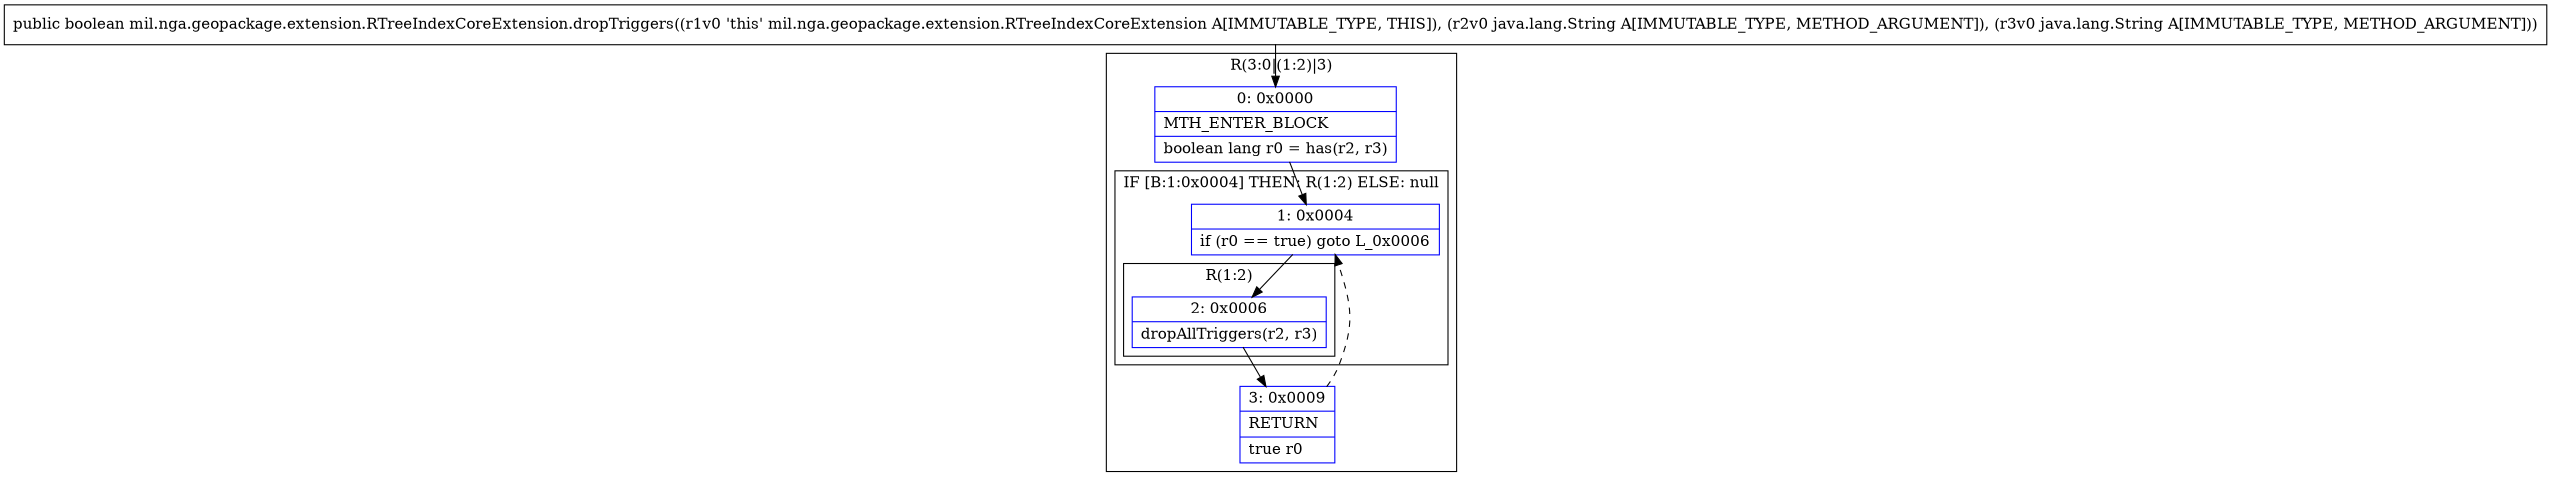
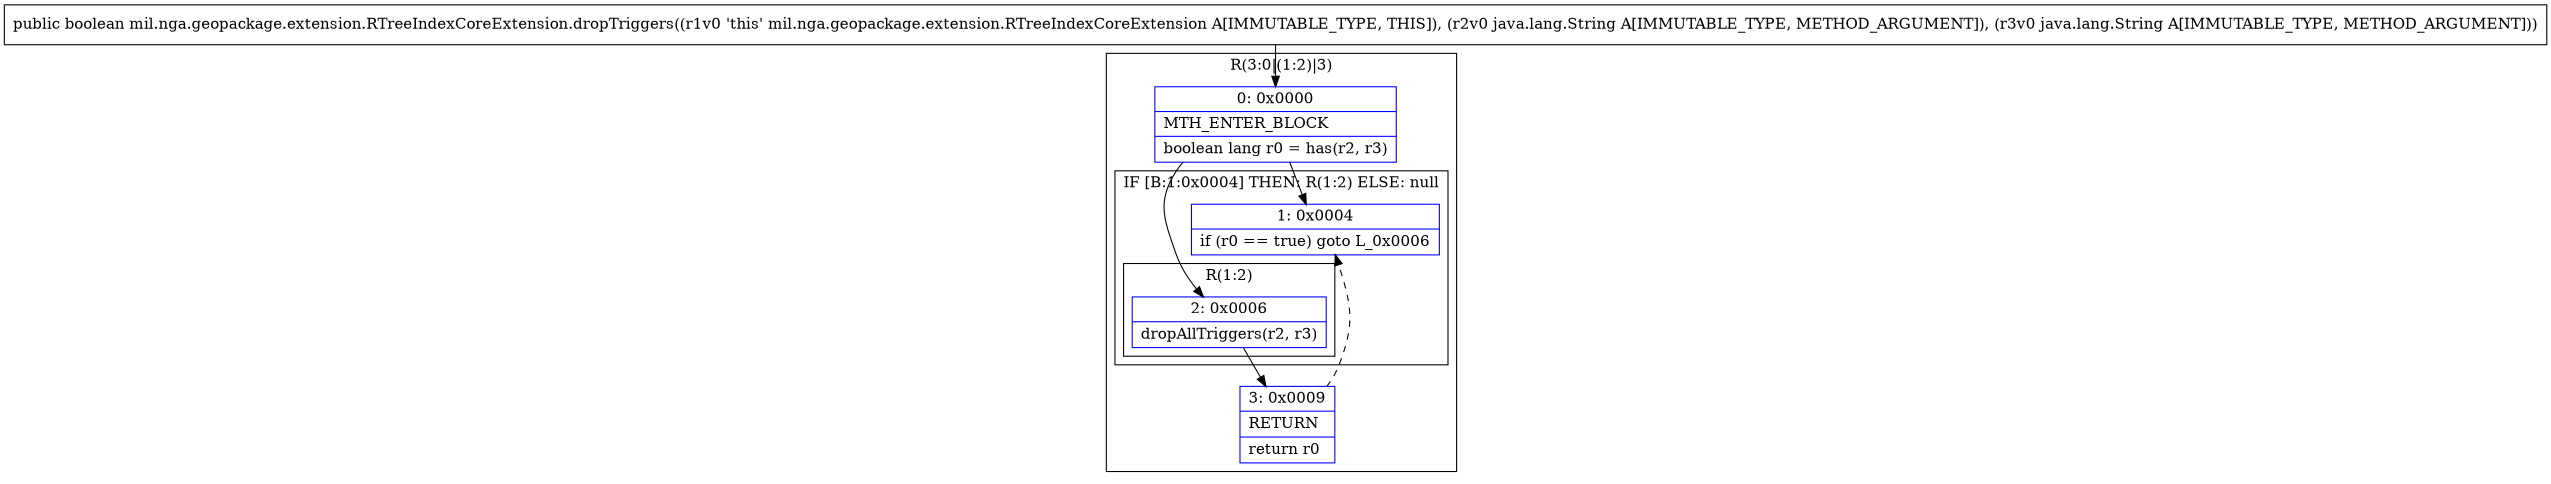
(1276, 272) -> (1167, 226)
(1276, 449) -> (1285, 449)
